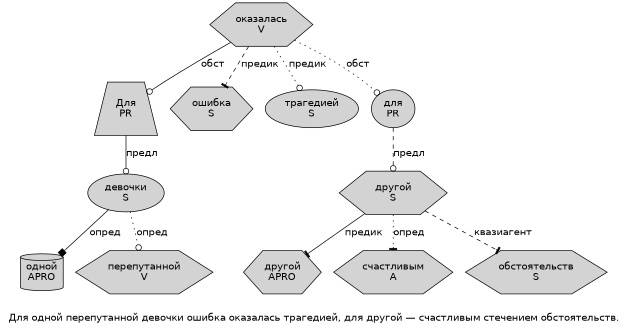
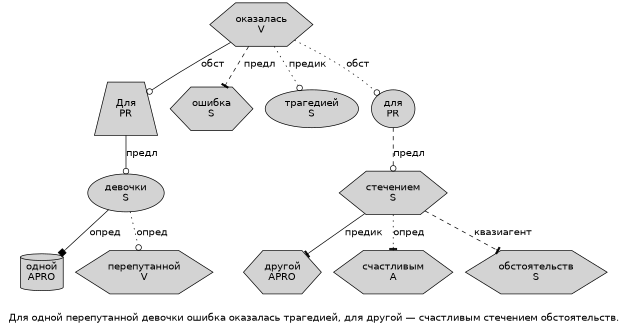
(260, 64) -> (260, 64)
(393, 193) -> (393, 193)
